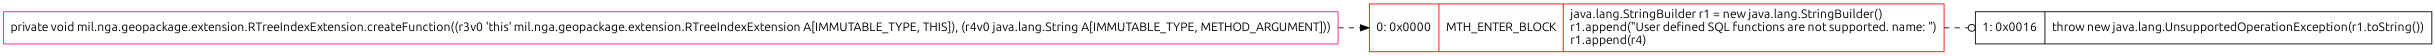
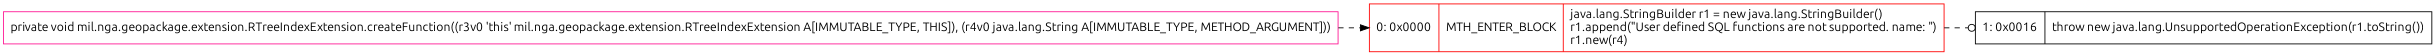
(1608, 40) -> (1599, 40)
